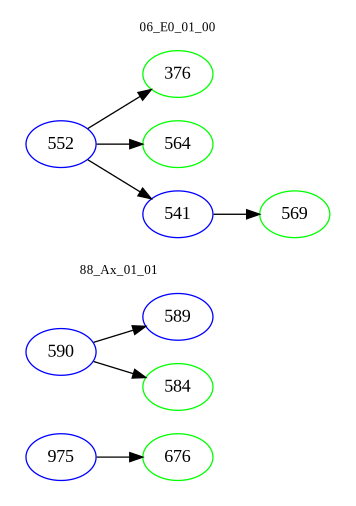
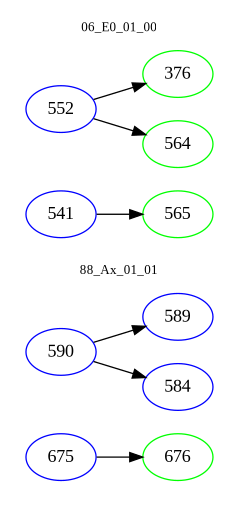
(114, 176) -> none
(295, 214) -> (178, 214)
(178, 387) -> (178, 387)
(61, 457) -> (61, 457)
